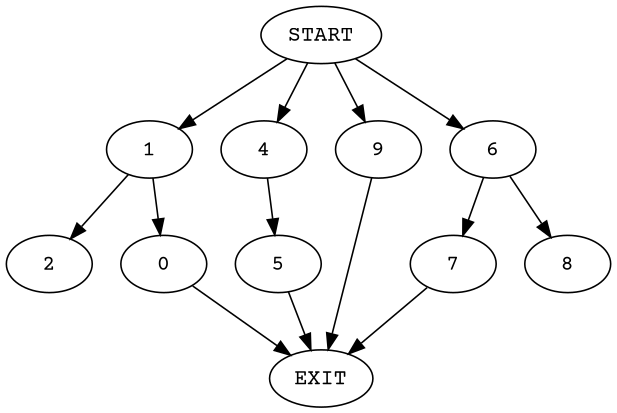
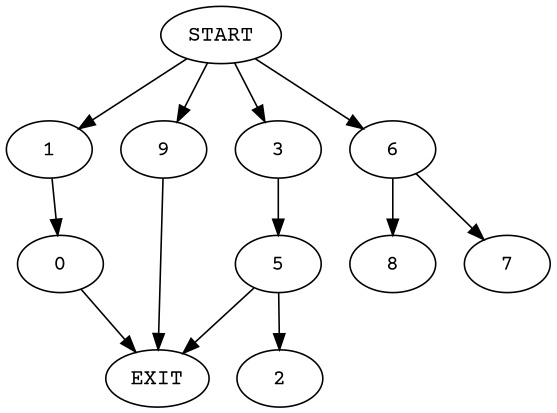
(264, 149) -> (278, 149)
(105, 201) -> (279, 313)
(394, 315) -> none
